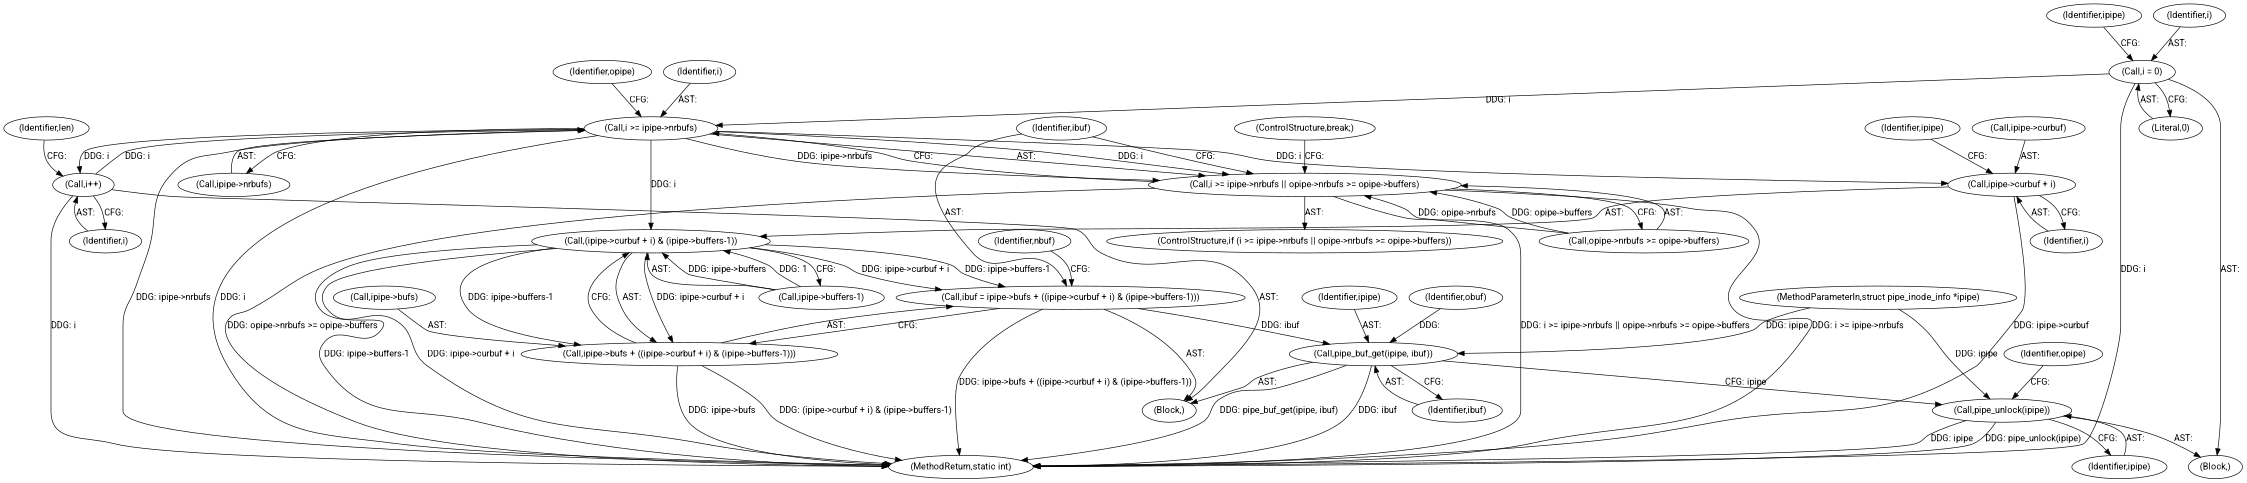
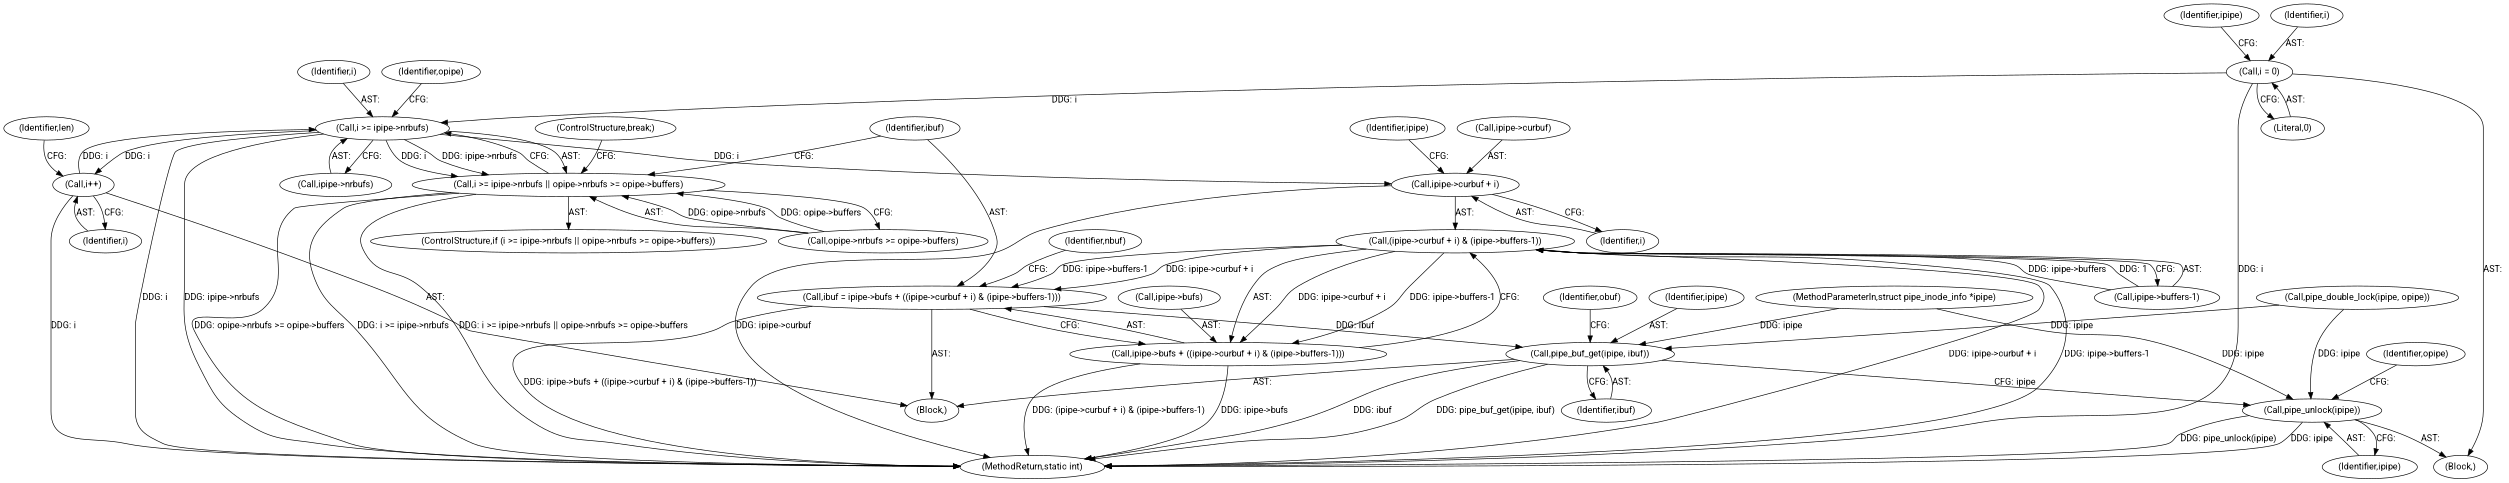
(651, 182) -> none
none -> (2357, 298)
(1431, 326) -> (1601, 326)
